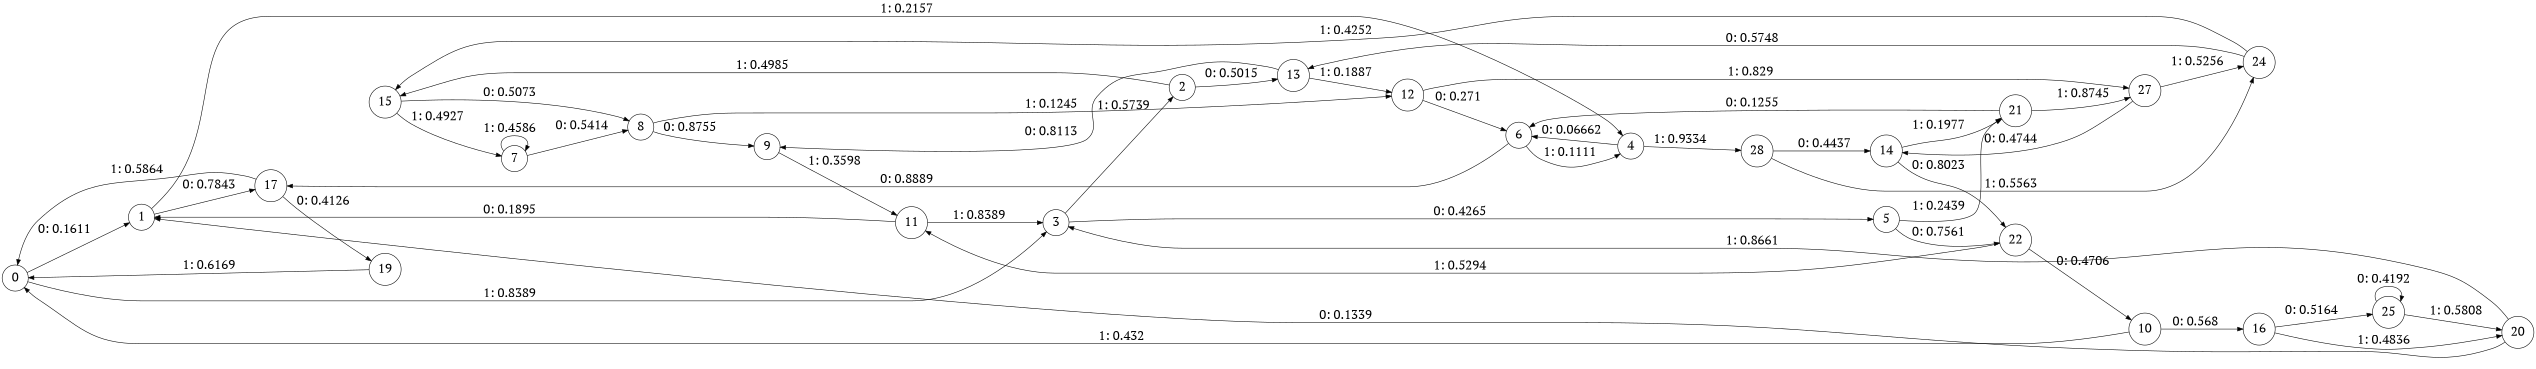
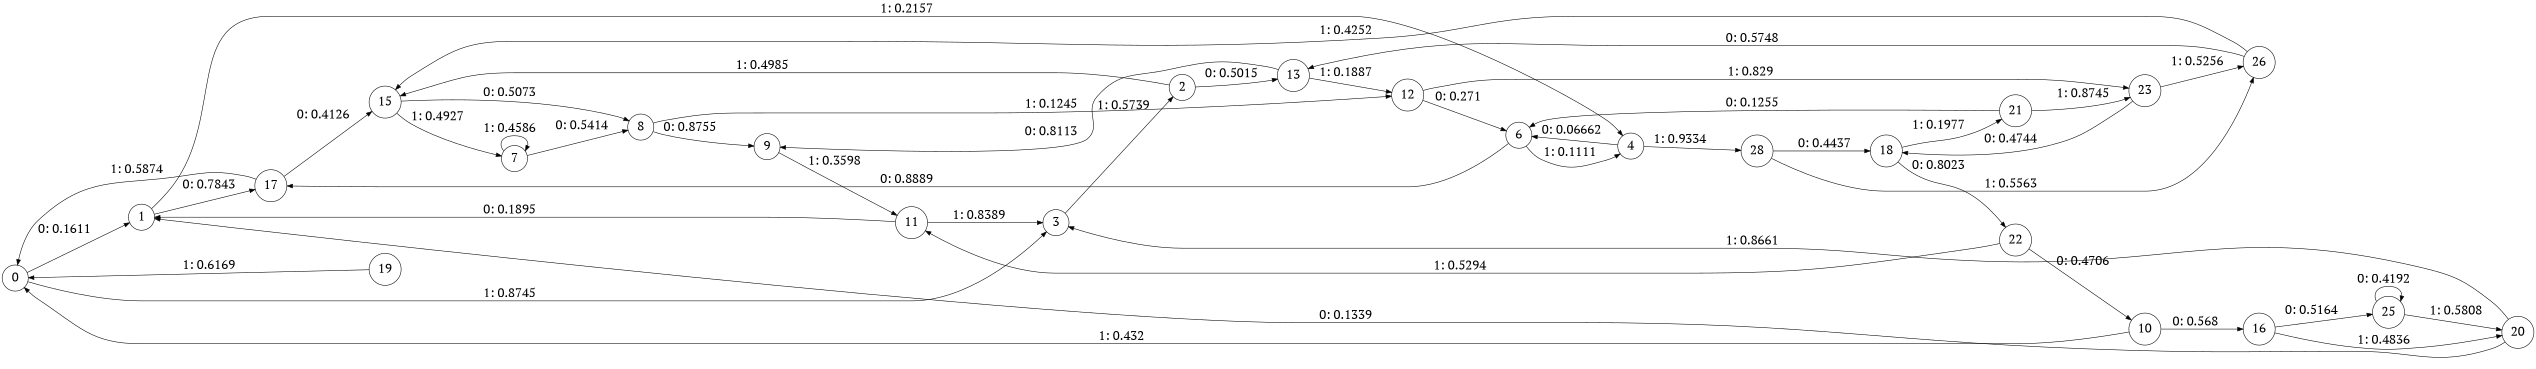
(2259, 62) -> (2259, 62)
(2145, 91) -> (2145, 91)
(1886, 151) -> (1886, 151)
(142, 170) -> (142, 170)
(1886, 219) -> none
(324, 229) -> (326, 146)
(514, 294) -> (514, 294)
